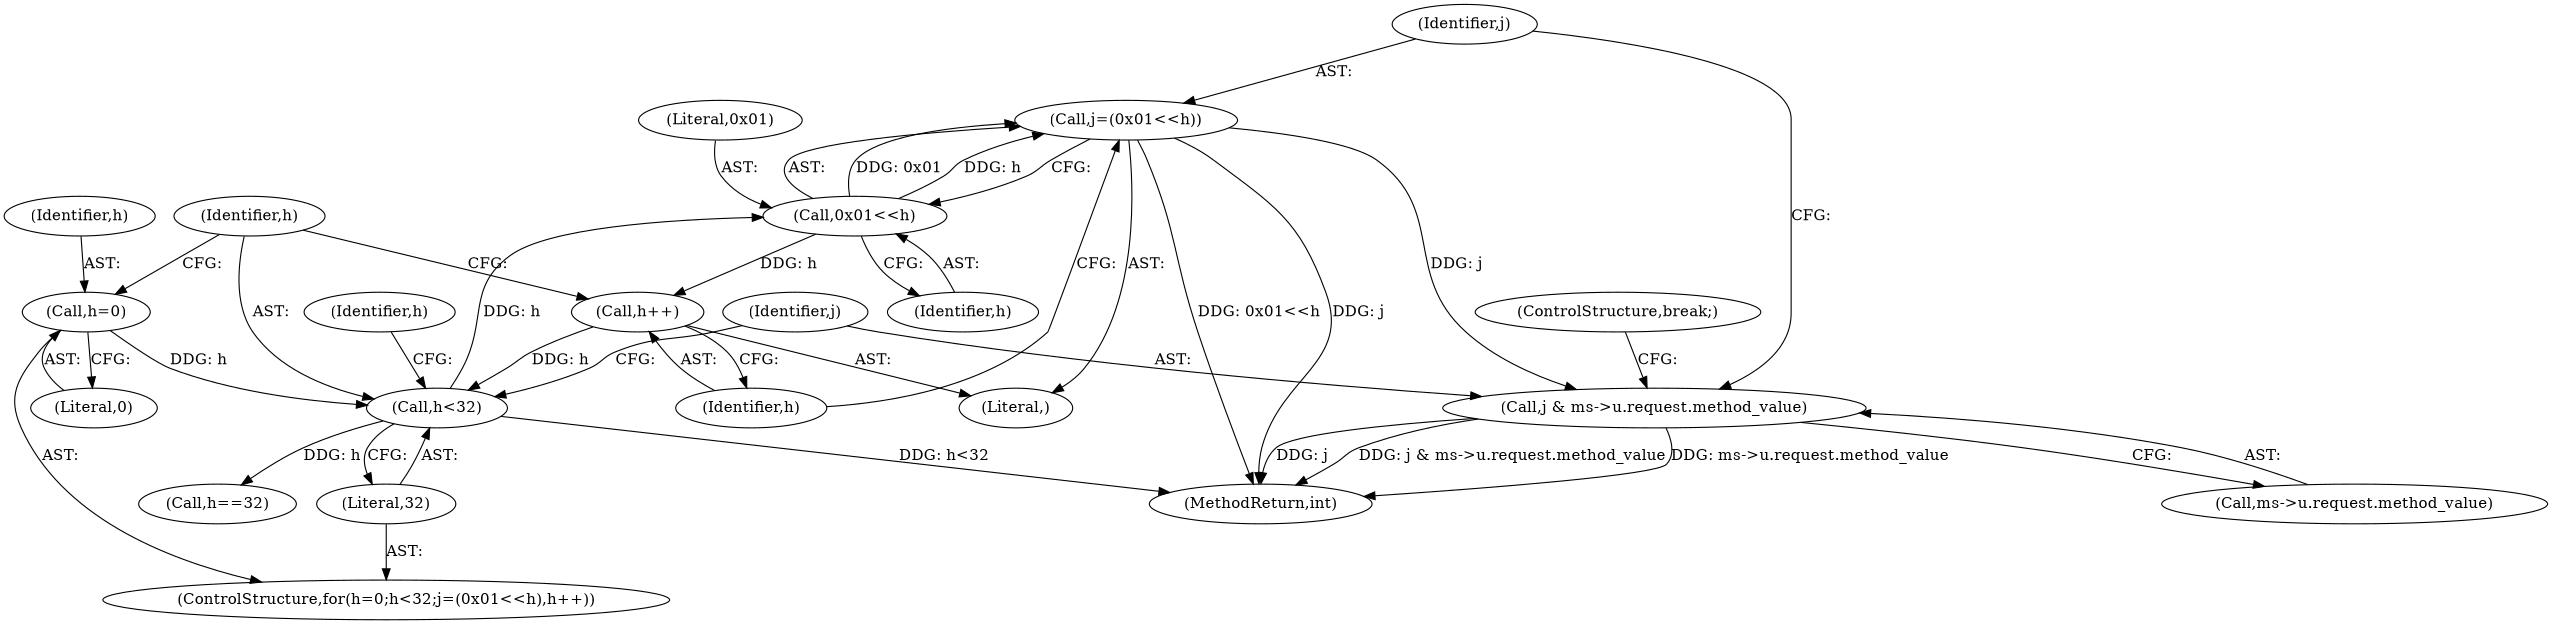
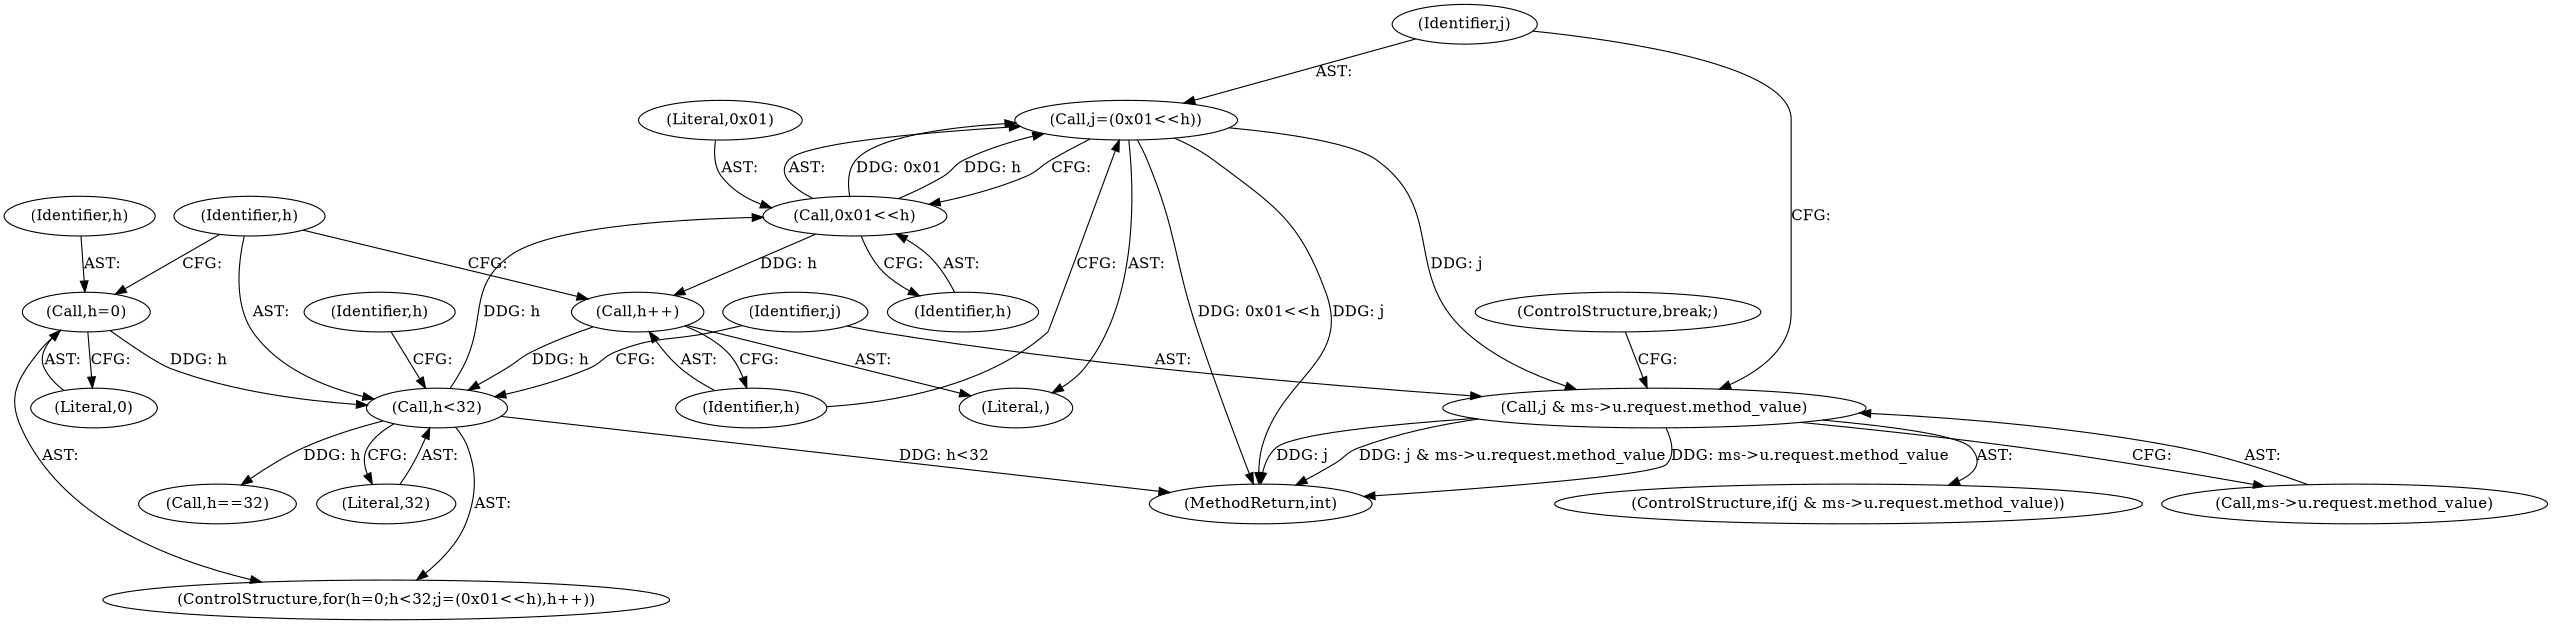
none -> (1848, 504)
(386, 546) -> (471, 506)
